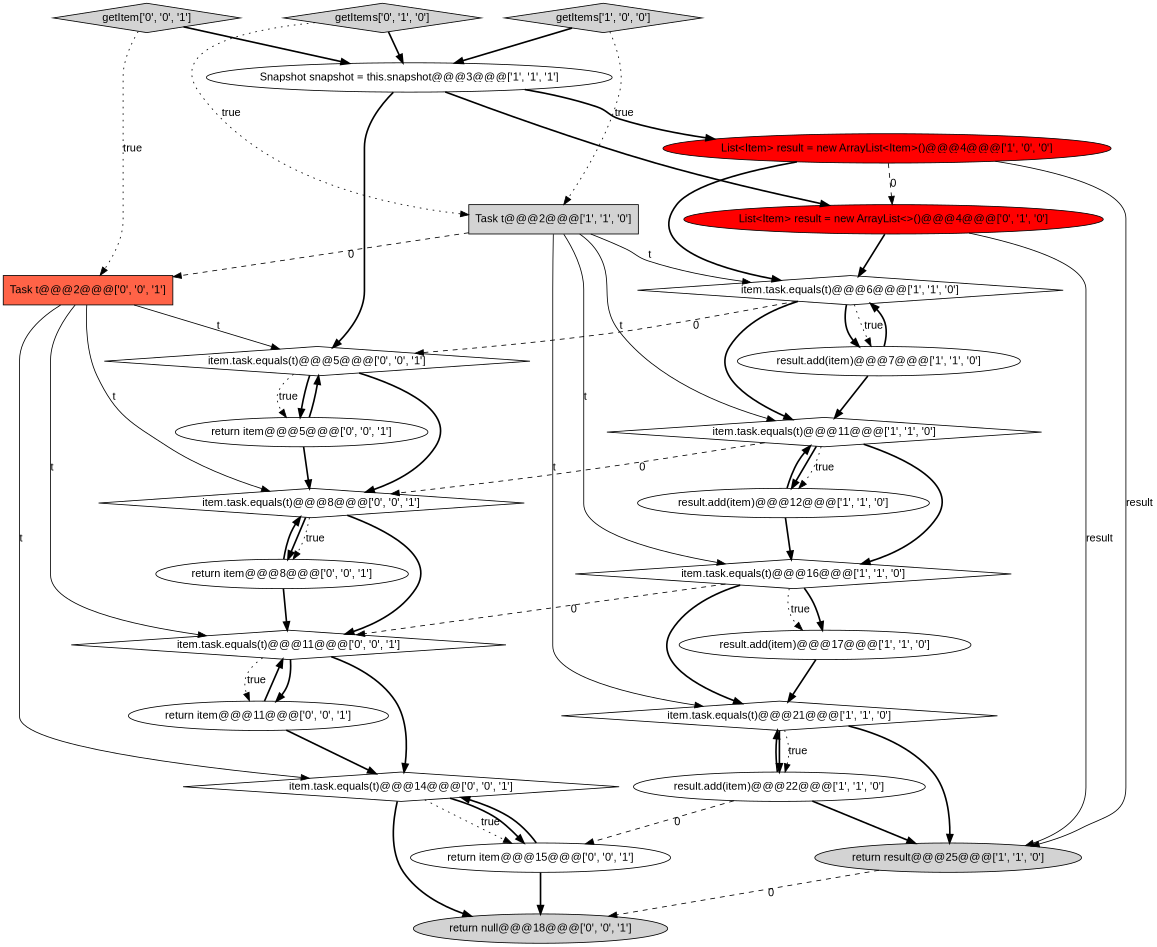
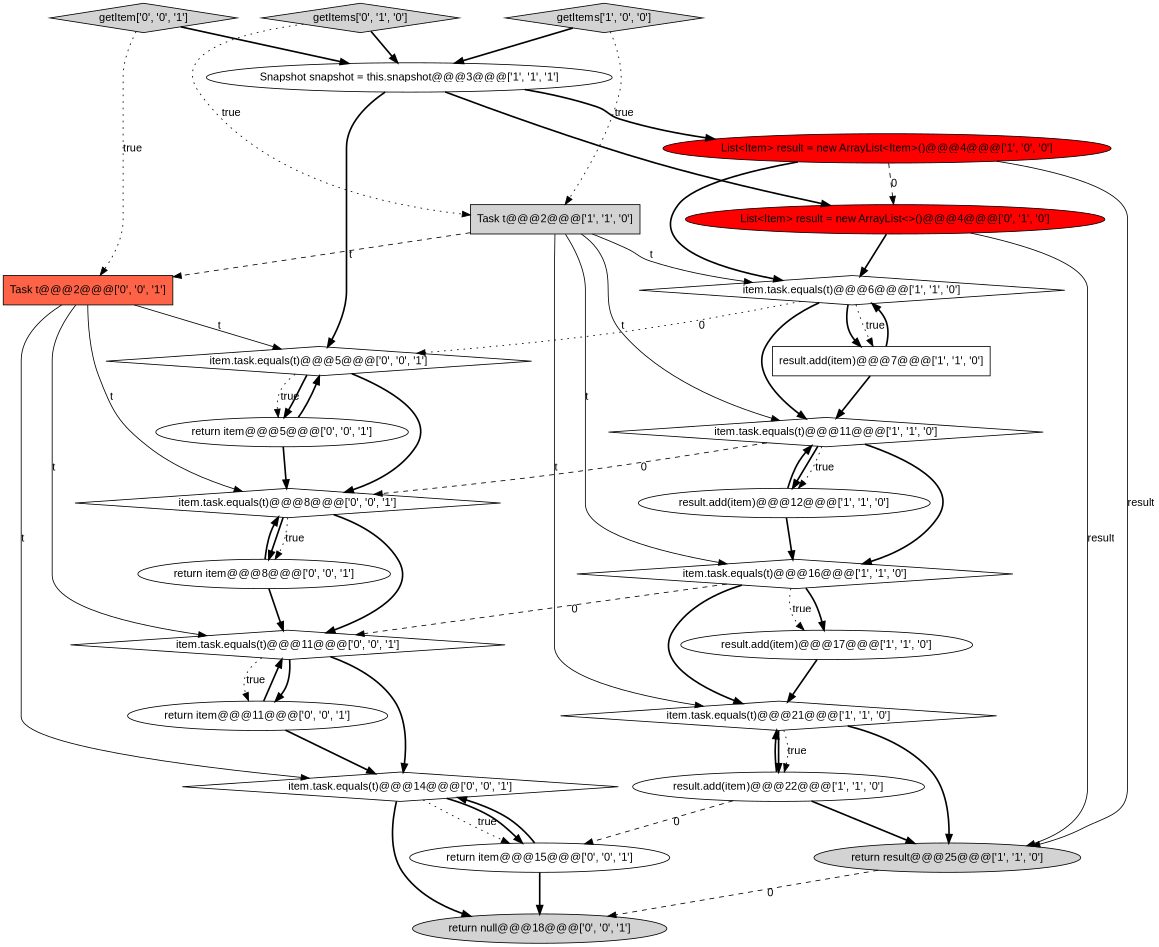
(351, 255) -> (351, 255)
(611, 333) -> (614, 333)
(879, 361) -> (881, 361)
